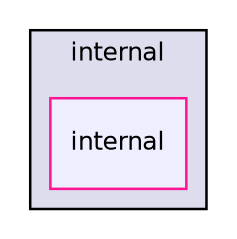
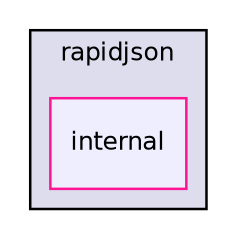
(118, 54) -> (118, 54)
